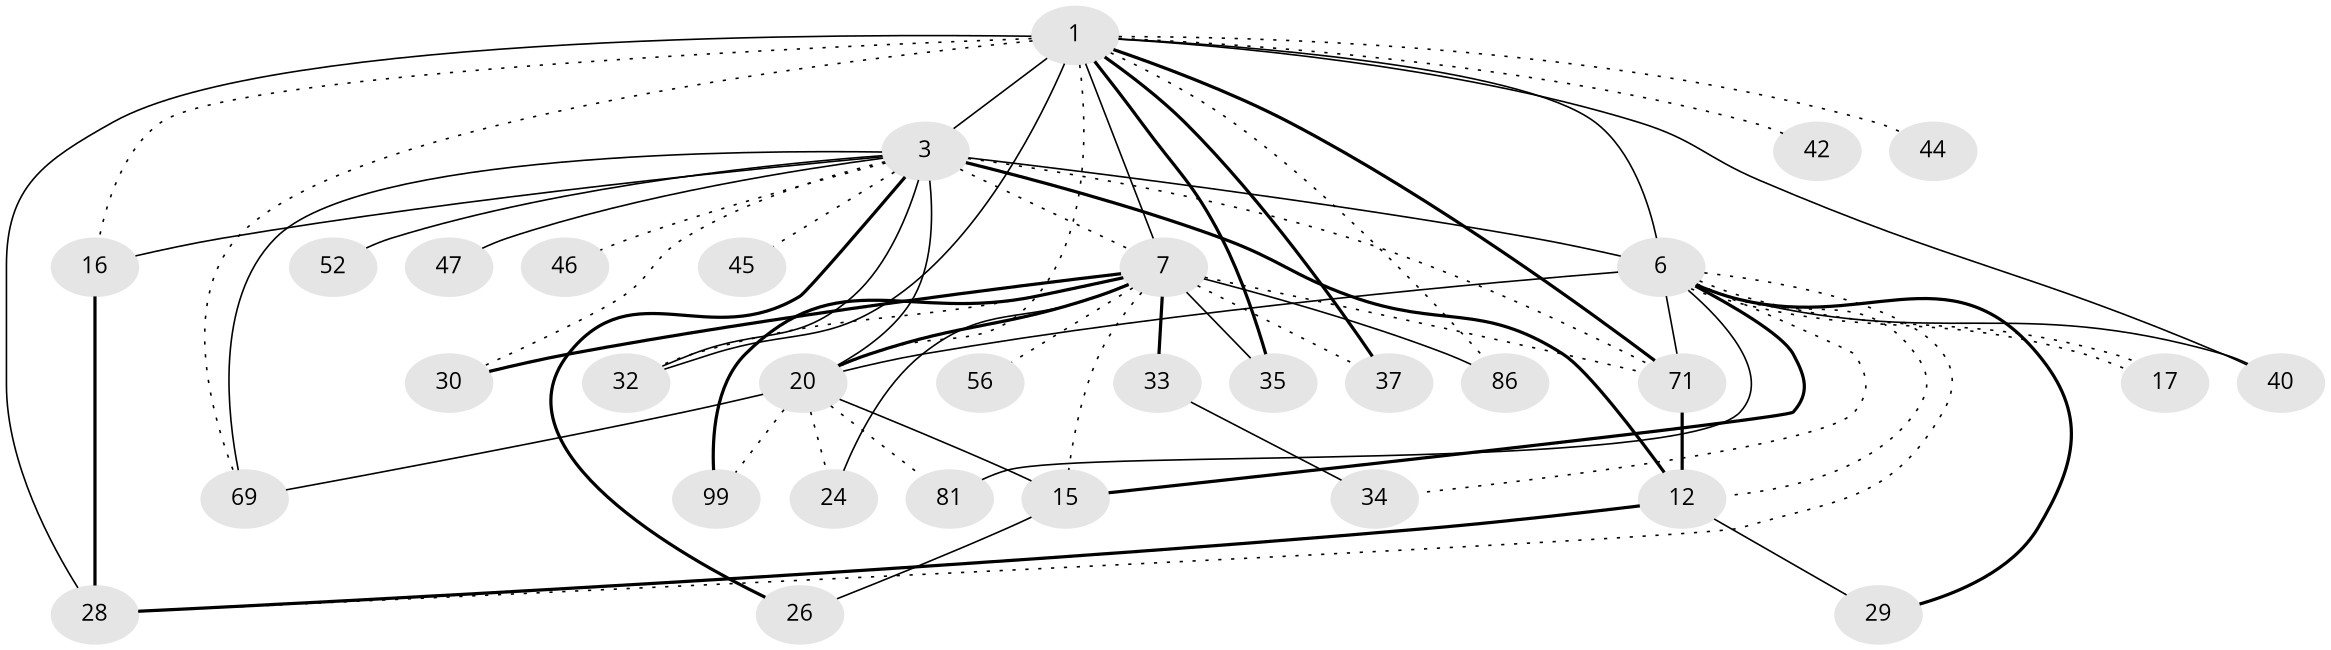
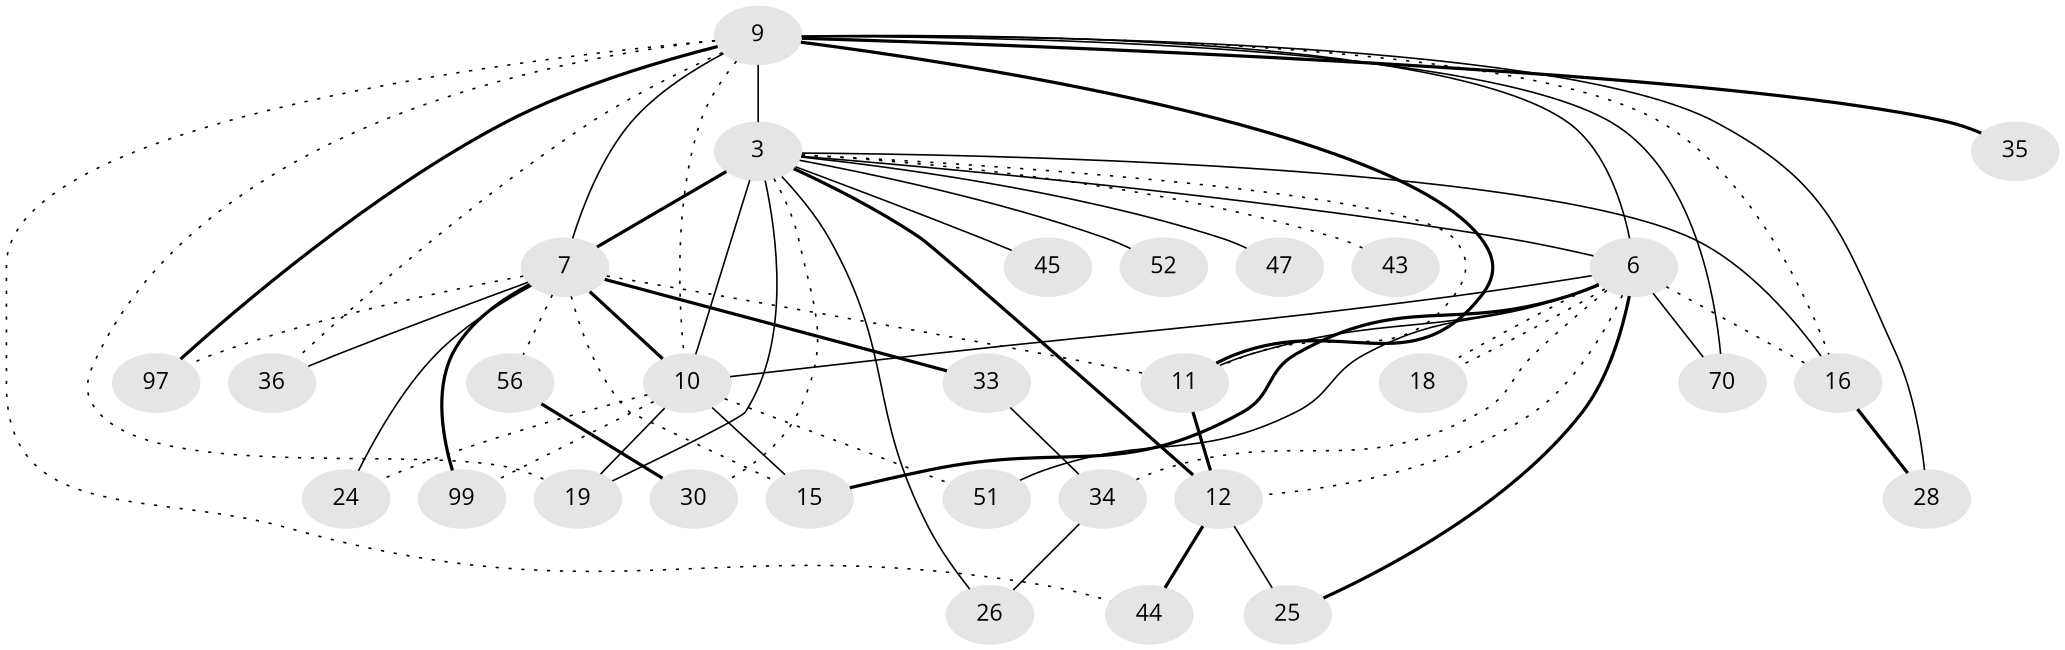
(1075, 35) -> (758, 35)
(1817, 151) -> none
(834, 209) -> (904, 208)
(1045, 209) -> (662, 209)
(565, 267) -> (1396, 267)
(1219, 325) -> none
(725, 327) -> (602, 441)
(588, 335) -> (880, 380)
(626, 383) -> none
(803, 383) -> (687, 383)
(1389, 383) -> (156, 383)
(1505, 383) -> (272, 383)
(1682, 383) -> (1185, 383)
(2165, 383) -> (1423, 383)
(2281, 383) -> (1722, 383)
(245, 499) -> (578, 499)
(950, 499) -> (987, 499)
(944, 555) -> (1046, 557)
(1040, 558) -> (1184, 557)
(1219, 560) -> (1736, 325)
(1879, 615) -> (1288, 615)
